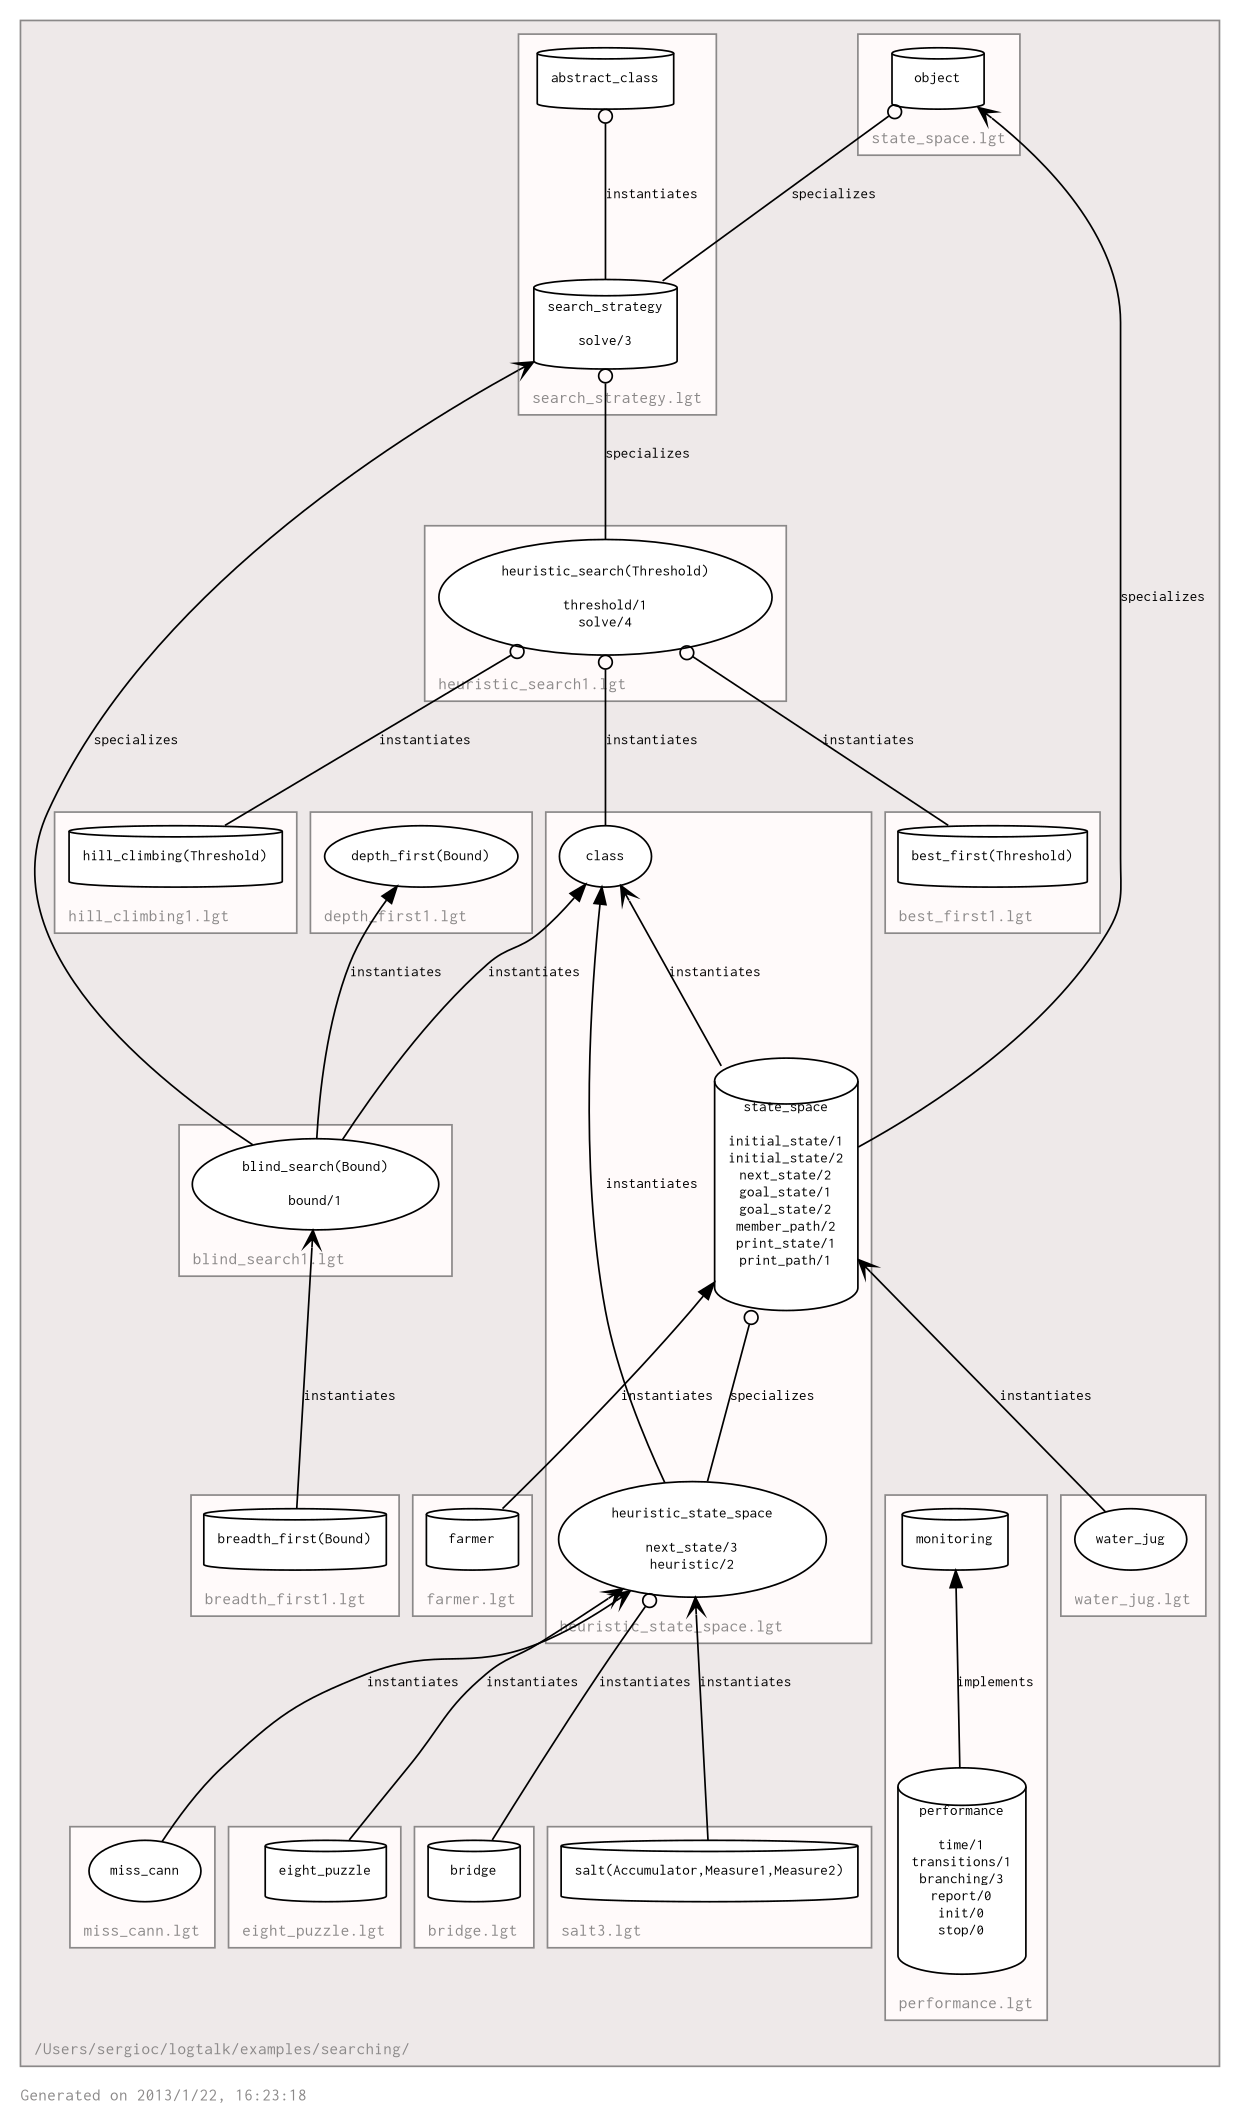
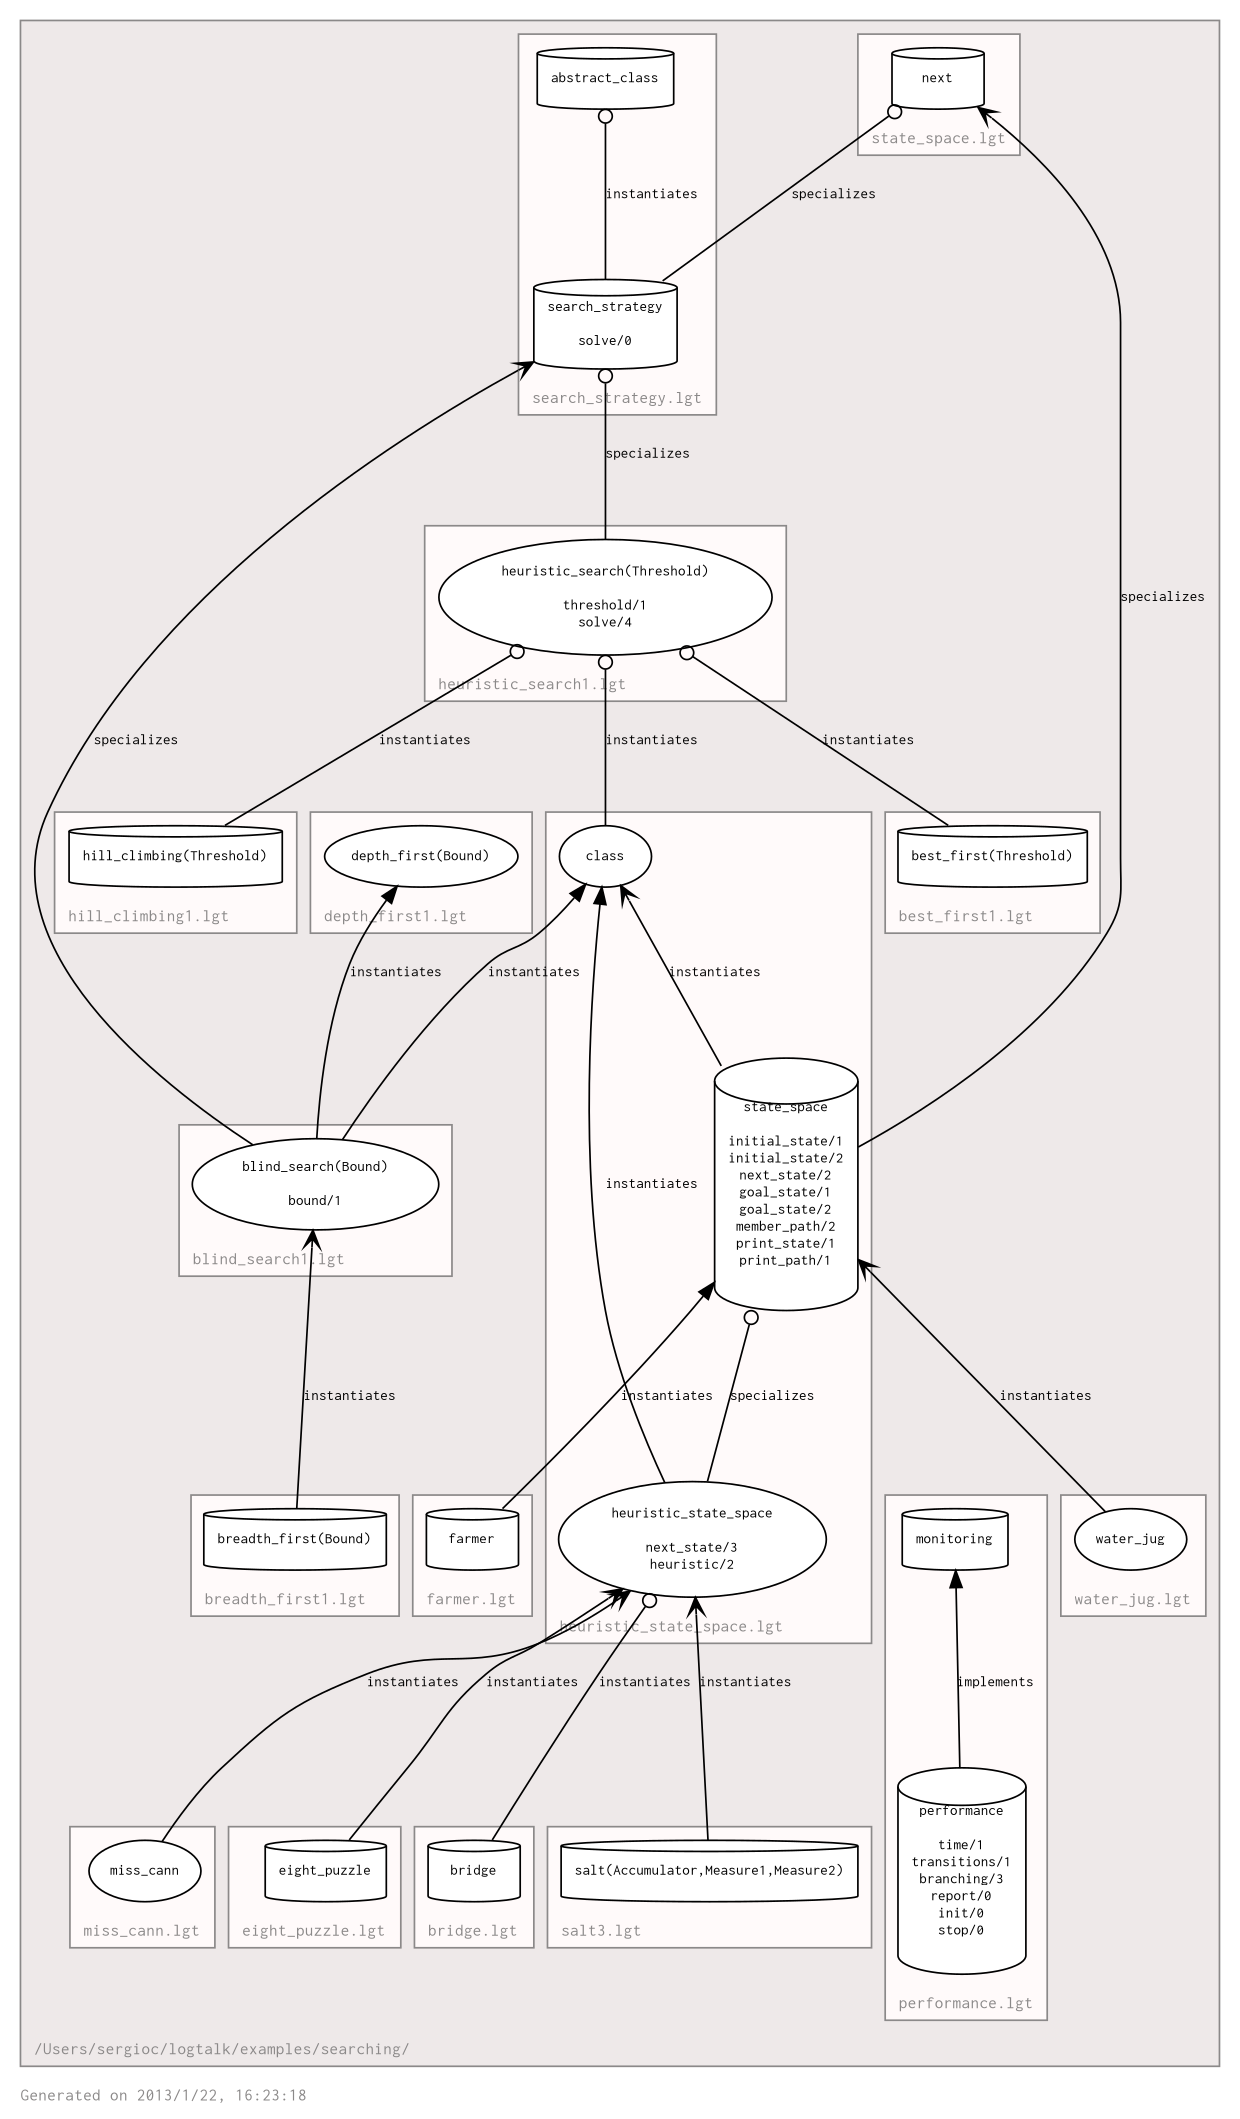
(938, 78) -> (938, 78)
(605, 324) -> (605, 324)
